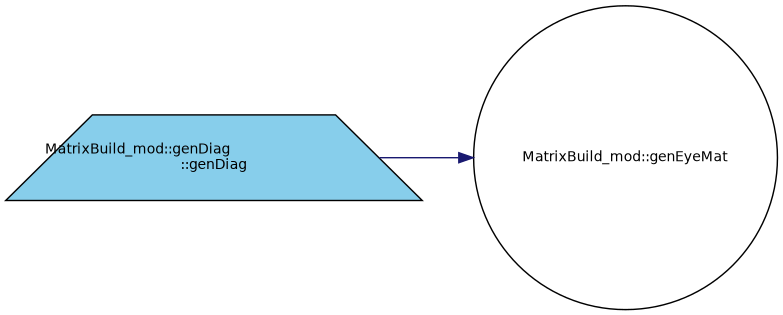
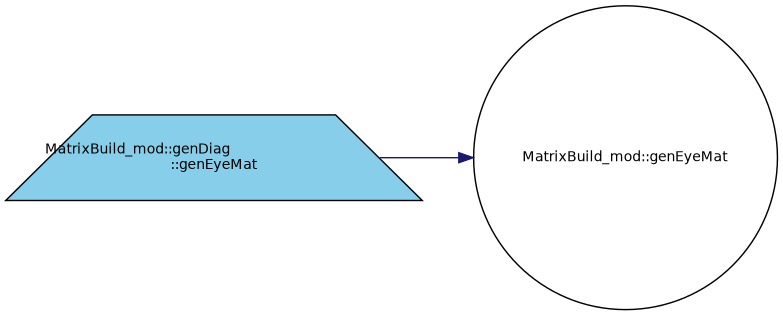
(214, 158) -> (214, 158)
